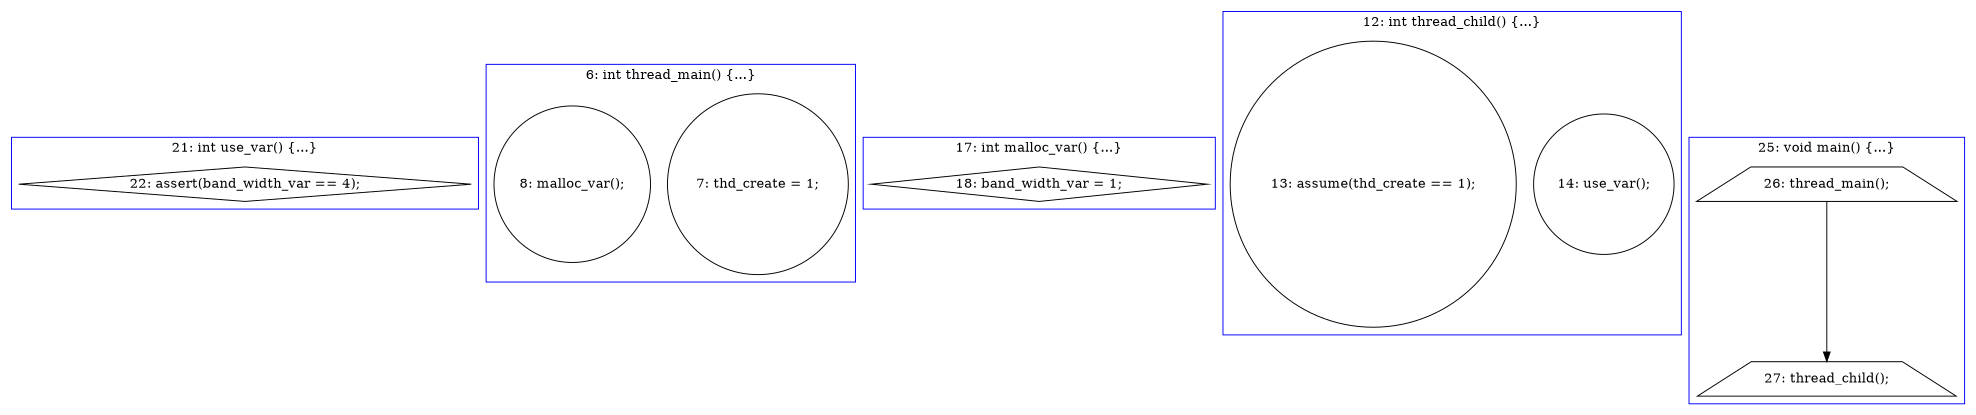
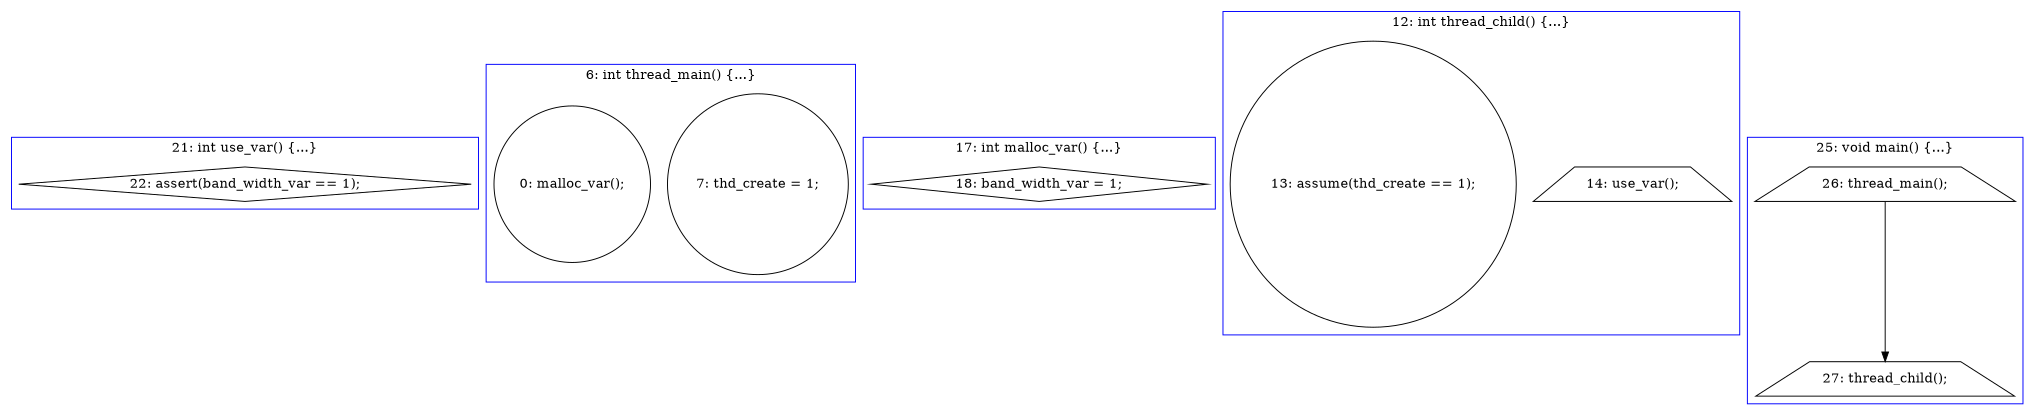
(245, 184) -> (245, 184)
(572, 184) -> (572, 184)
(1604, 184) -> (1633, 184)
